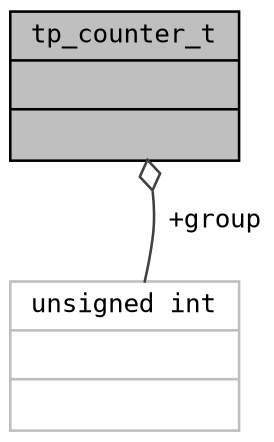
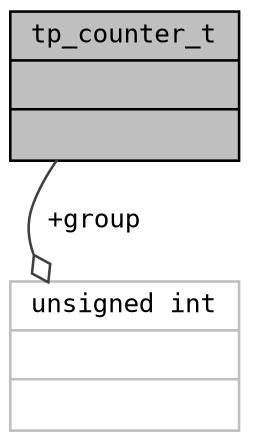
(153, 237) -> (33, 204)
